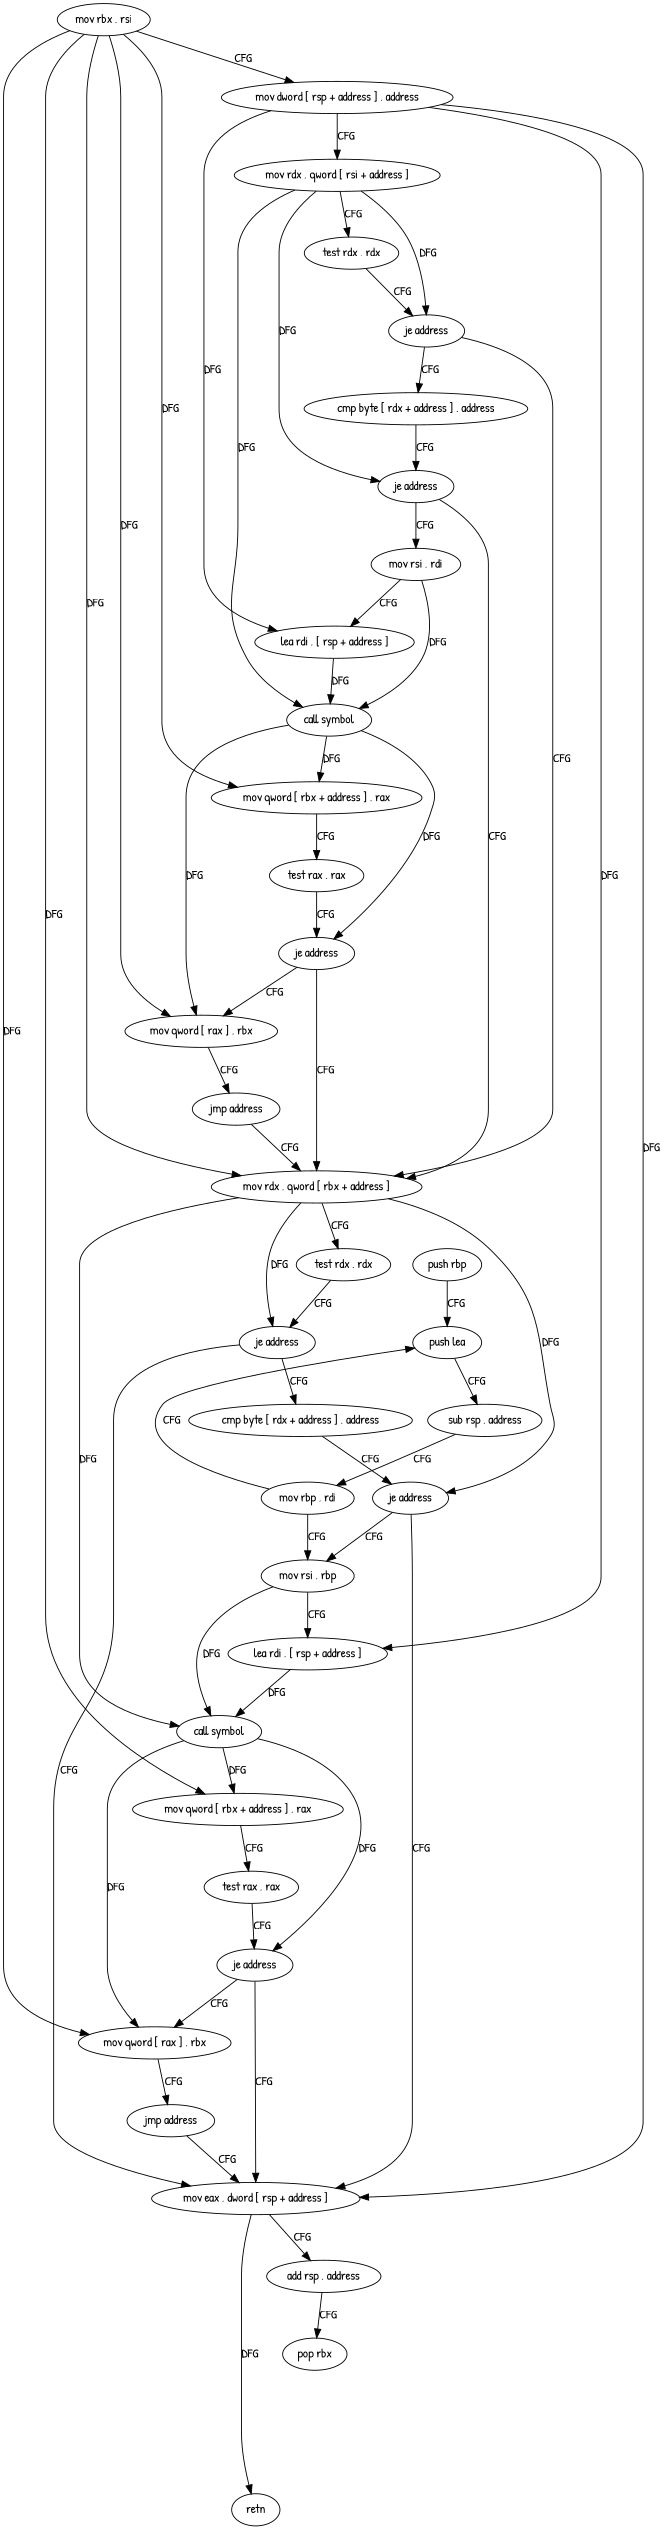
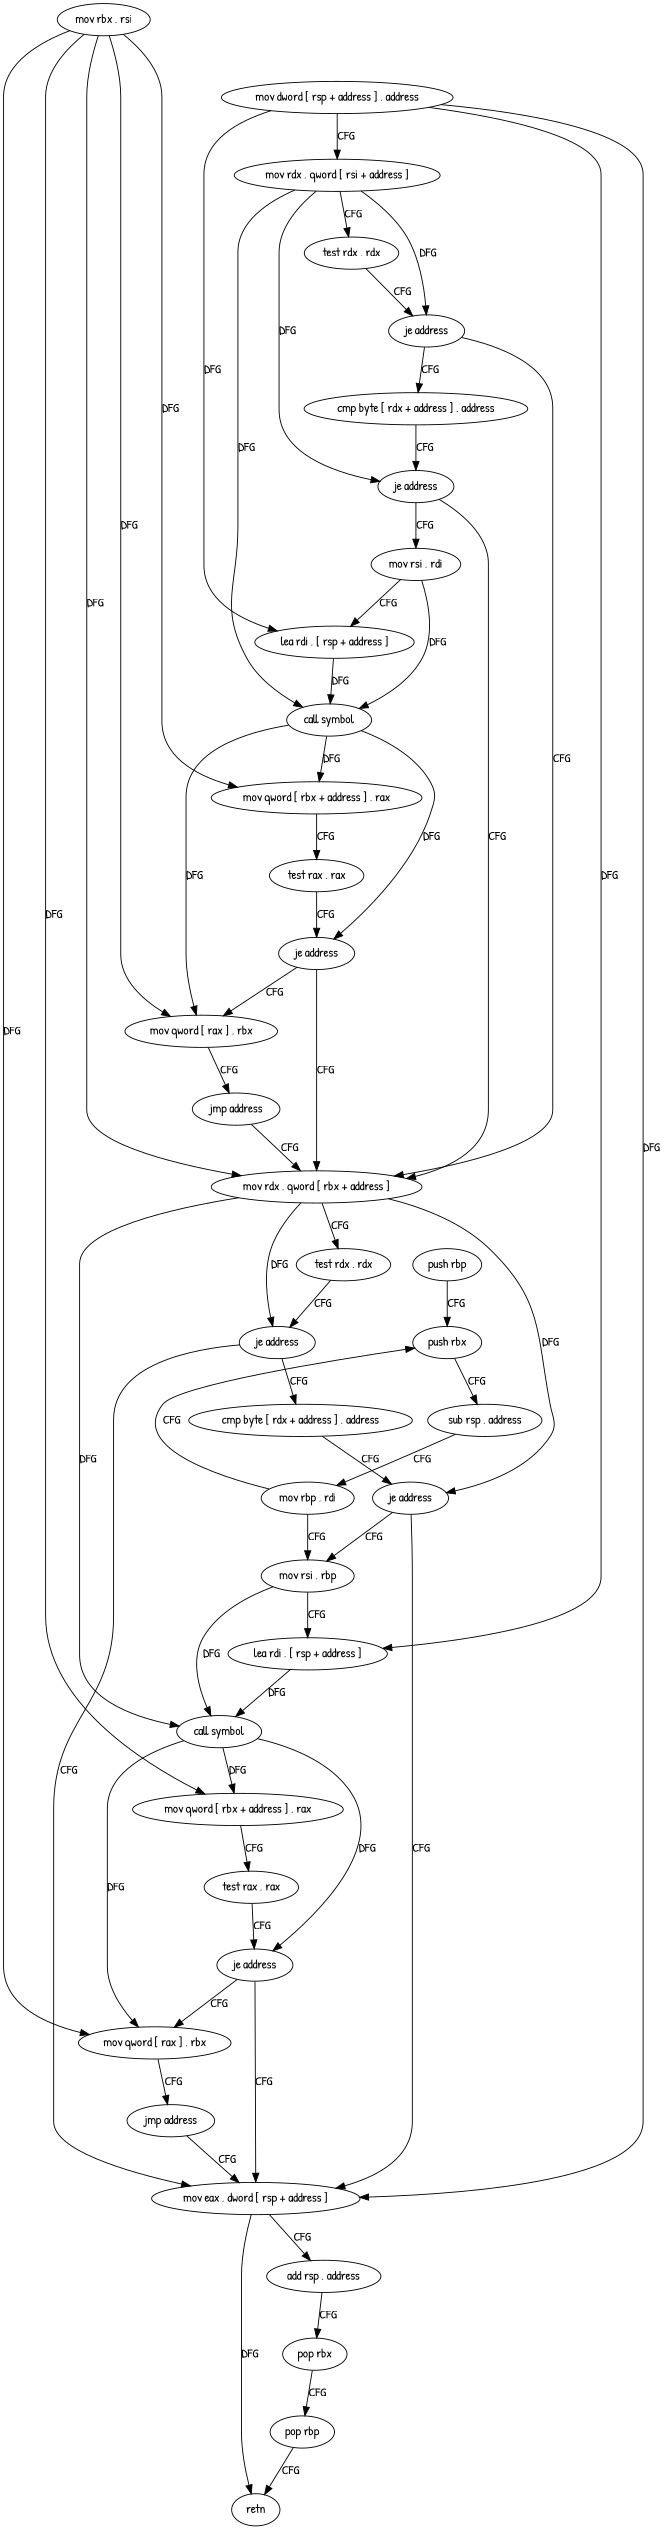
(211, 55) -> none
(447, 1343) -> (447, 1343)
none -> (302, 2432)
